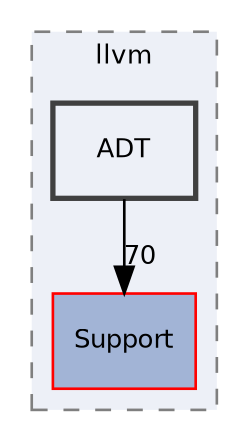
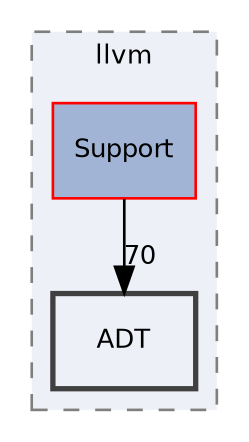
(124, 233) -> (124, 233)
